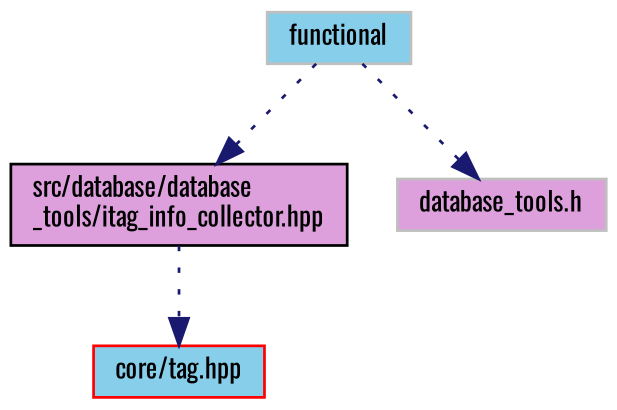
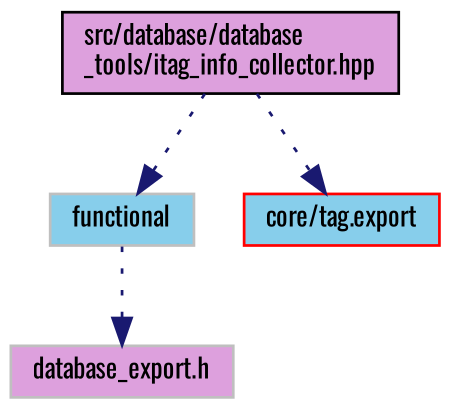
(276, 104) -> (179, 132)
(502, 205) -> (122, 372)
(179, 372) -> (342, 220)
